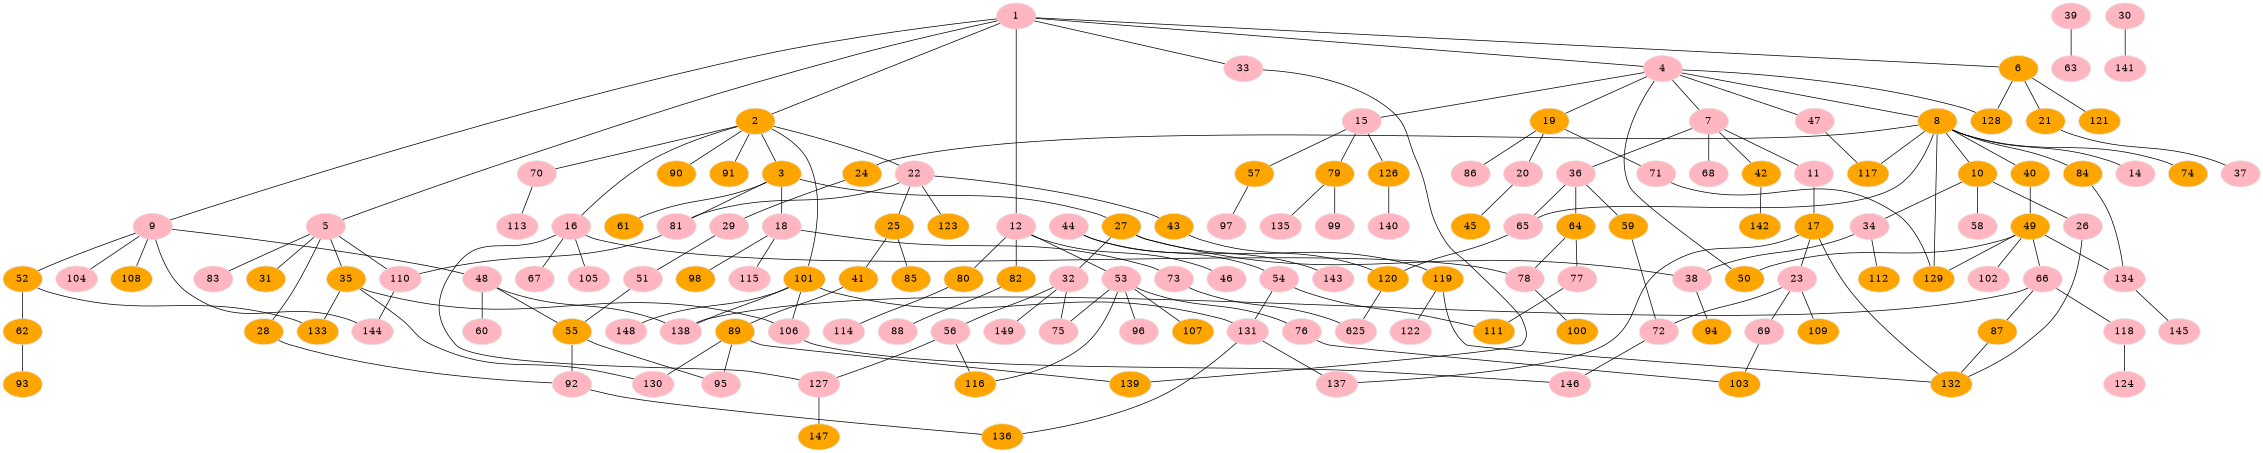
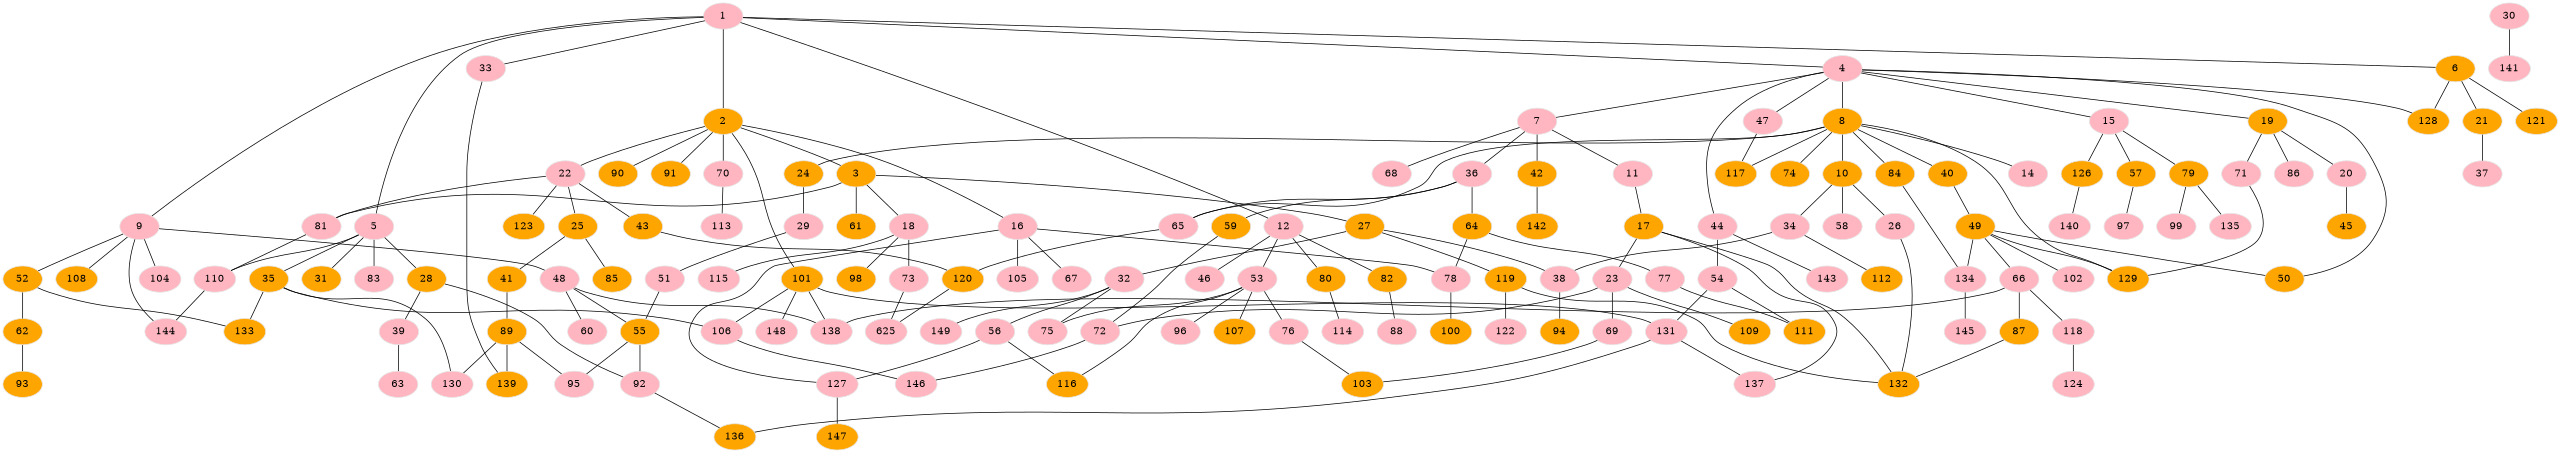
none -> (1729, 115)
none -> (413, 305)
